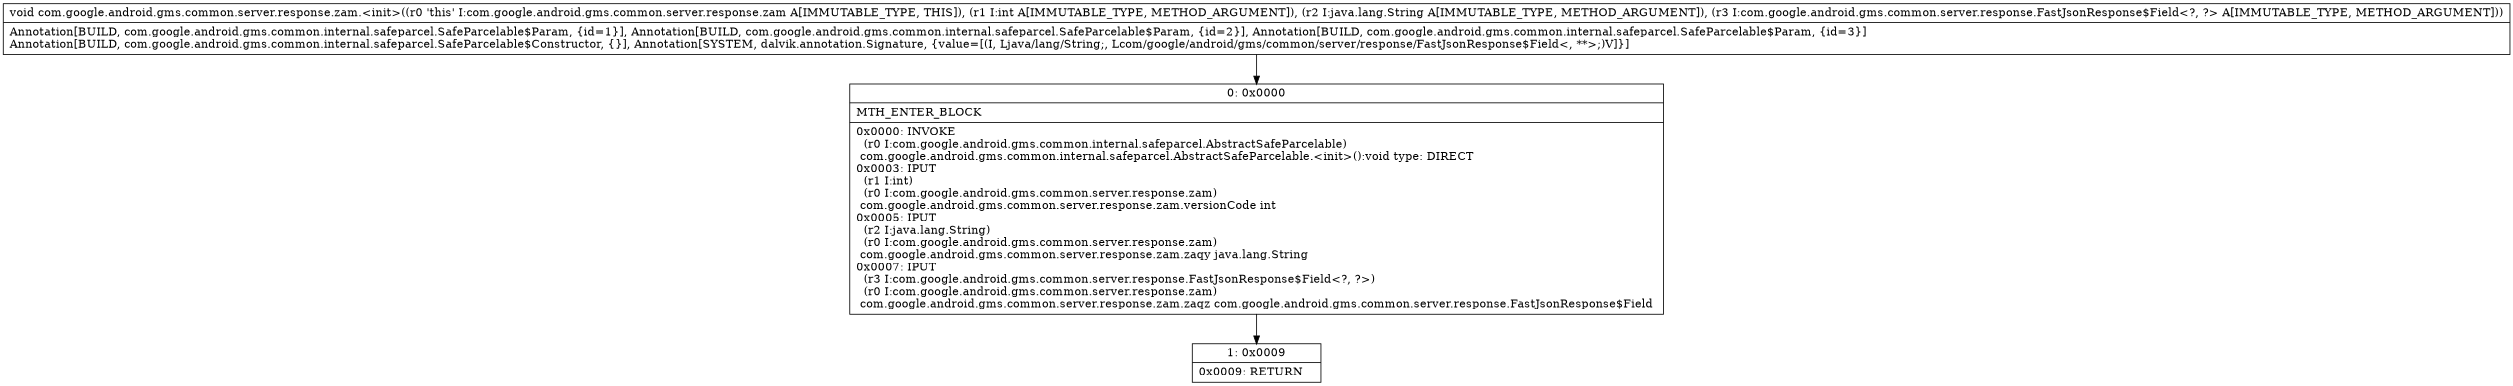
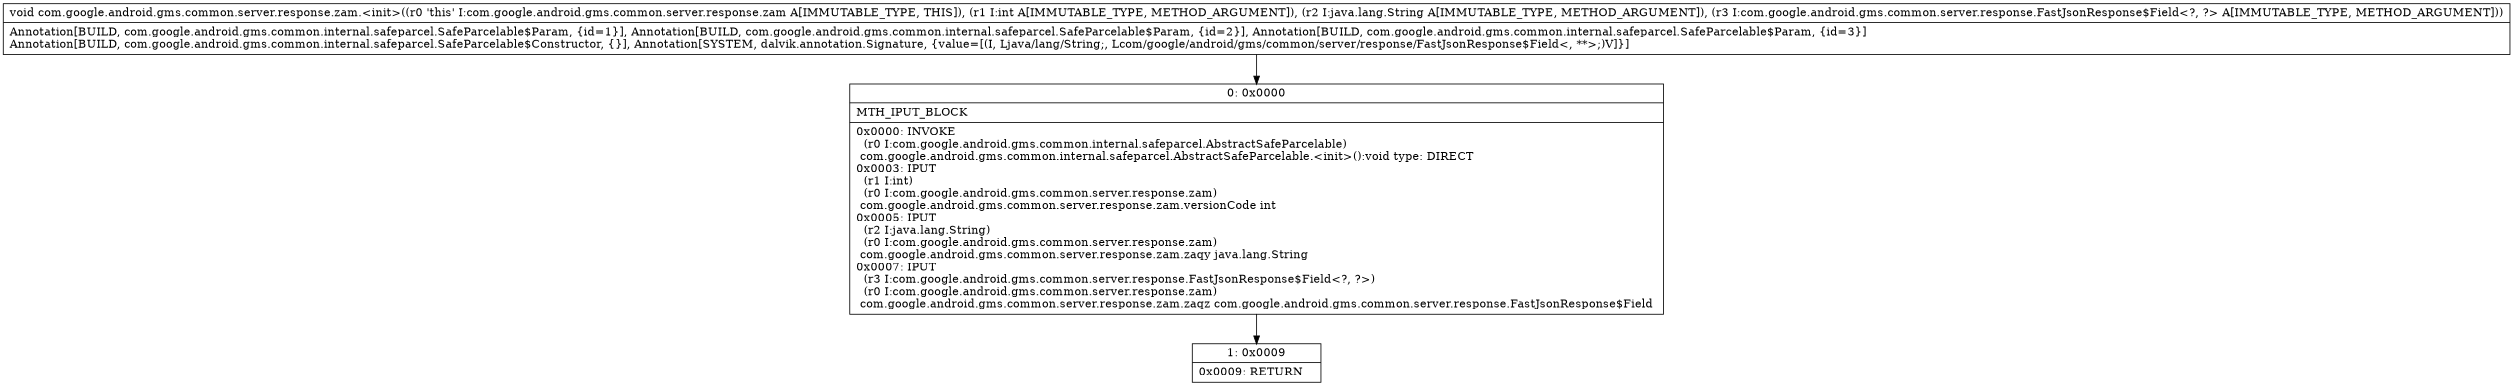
(919, 112) -> (912, 112)
